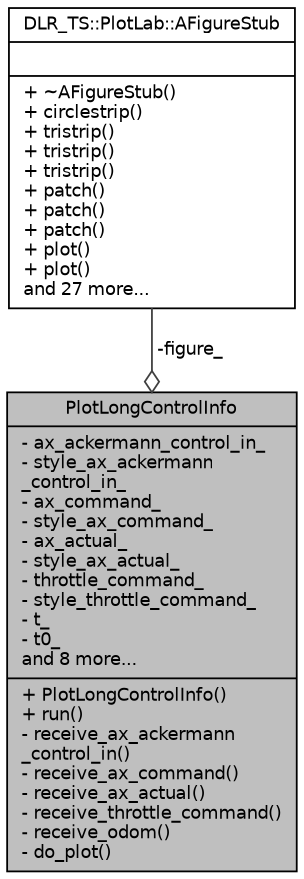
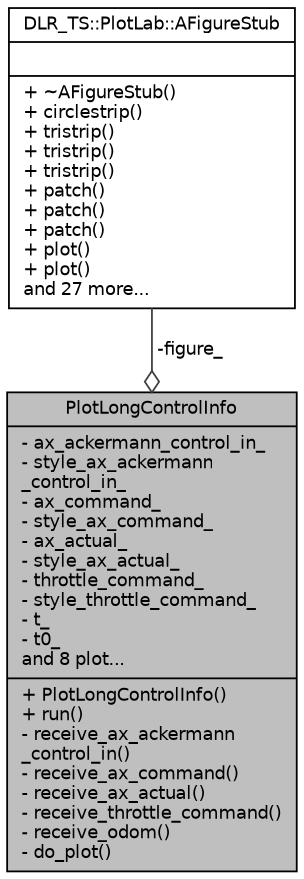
(80, 660) -> (73, 660)
